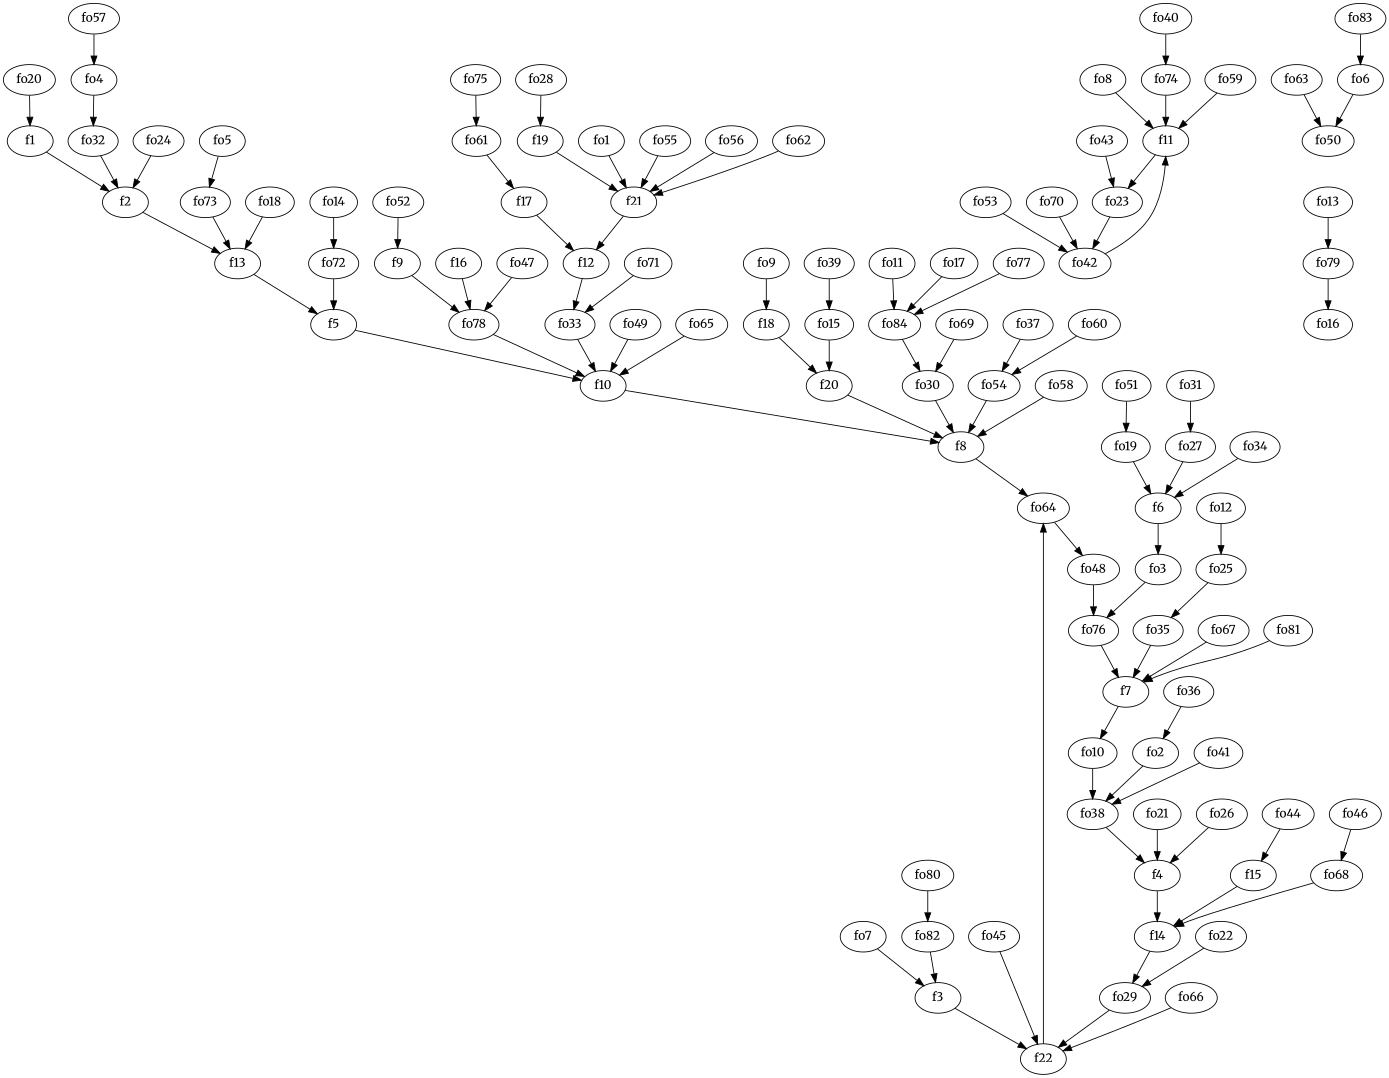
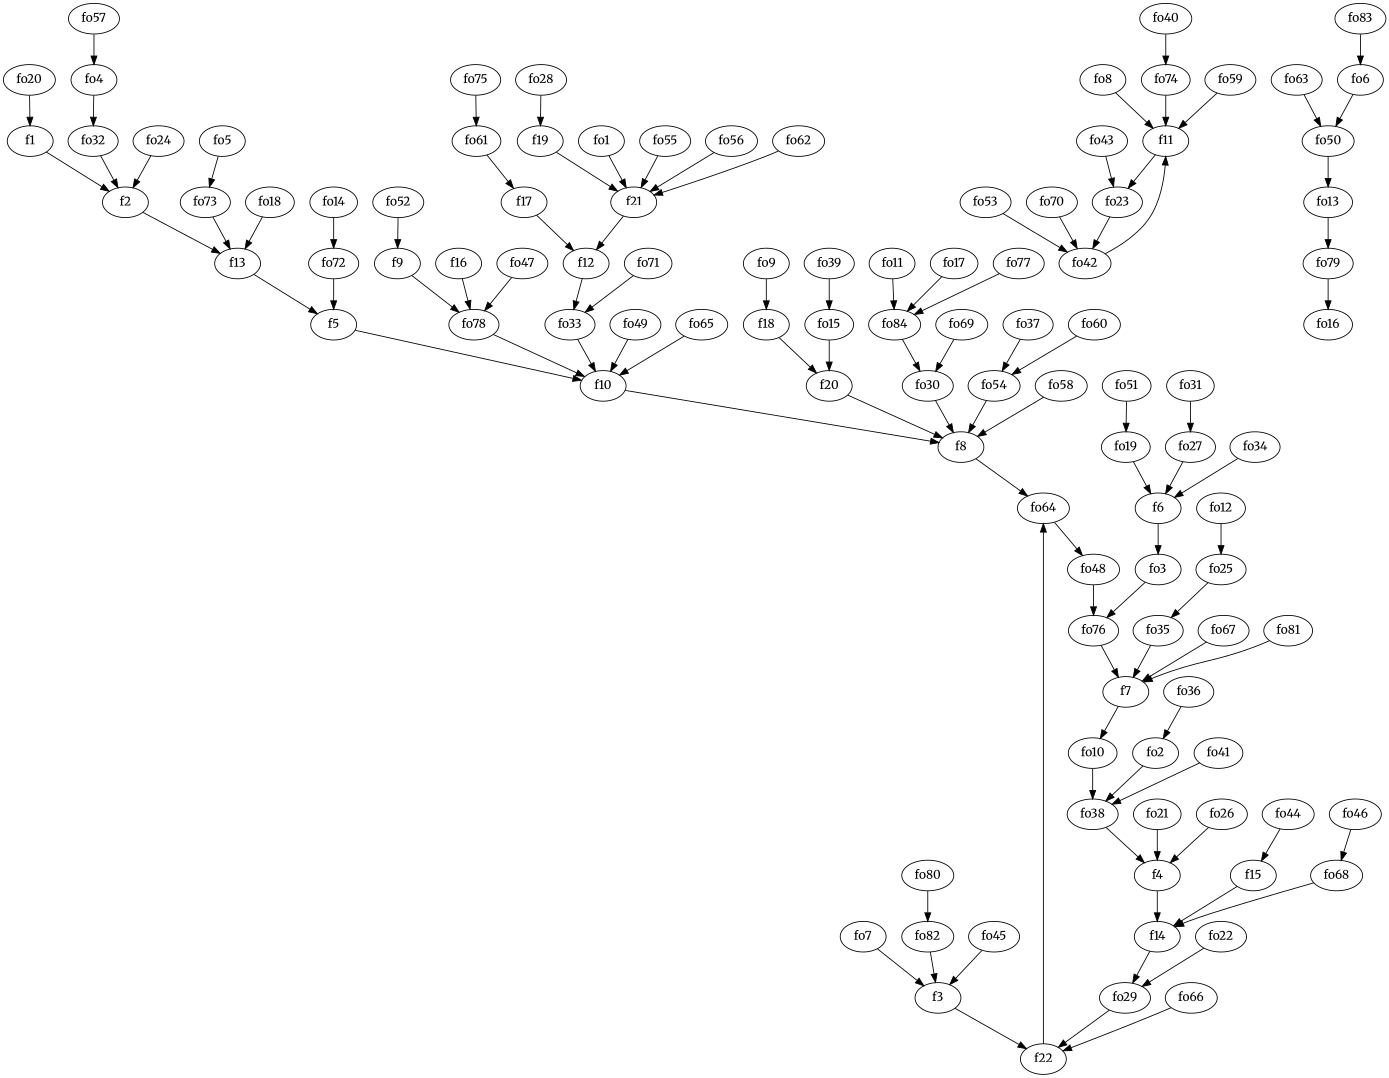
none -> (1328, 168)
(1017, 994) -> (969, 964)
